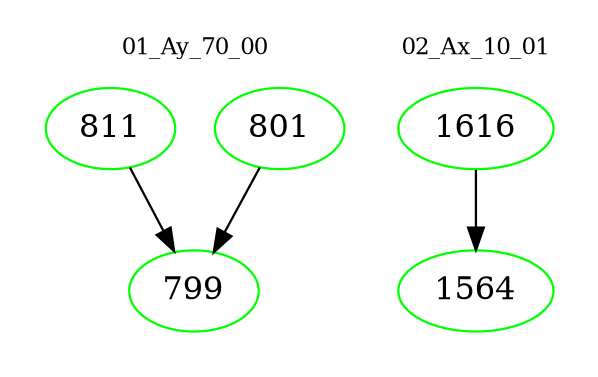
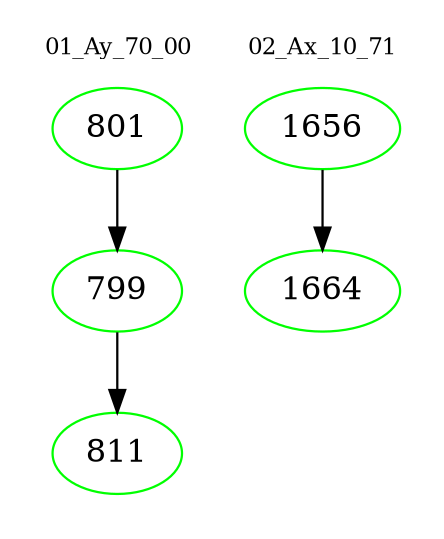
(476, 48) -> (323, 48)
(476, 129) -> (323, 129)
(147, 199) -> (117, 361)
(476, 291) -> (323, 291)
